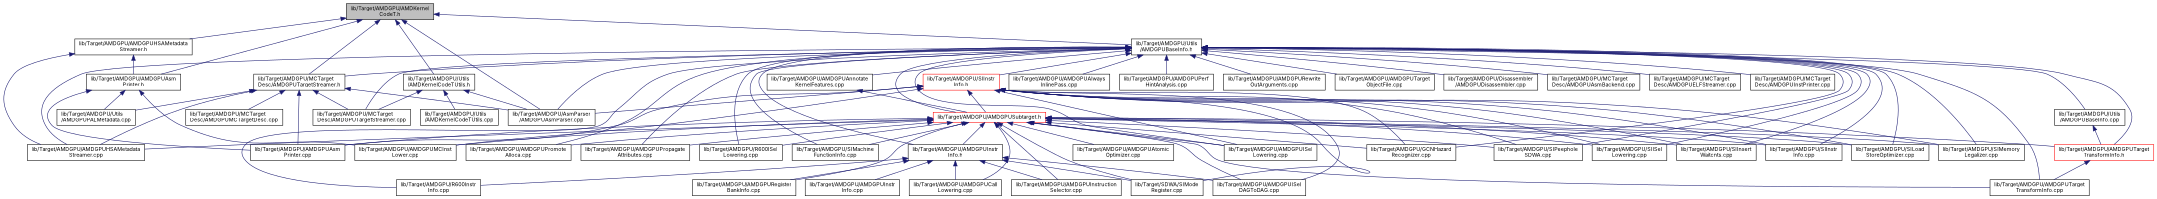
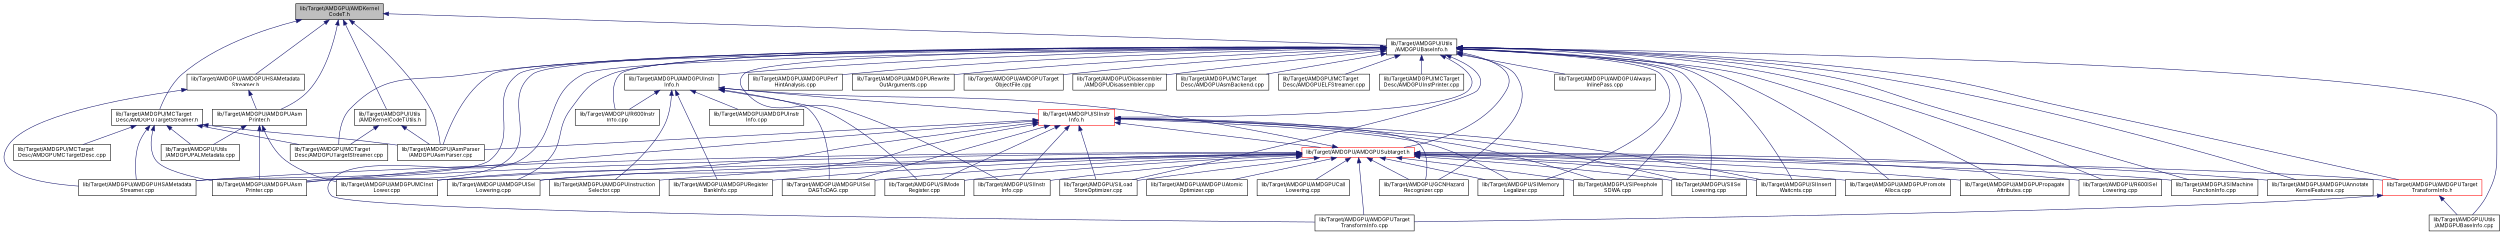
(735, 56) -> (525, 82)
(902, 99) -> (1844, 159)
(459, 117) -> none
(2098, 137) -> (2450, 207)
(955, 173) -> (881, 102)
(1167, 188) -> (925, 188)
